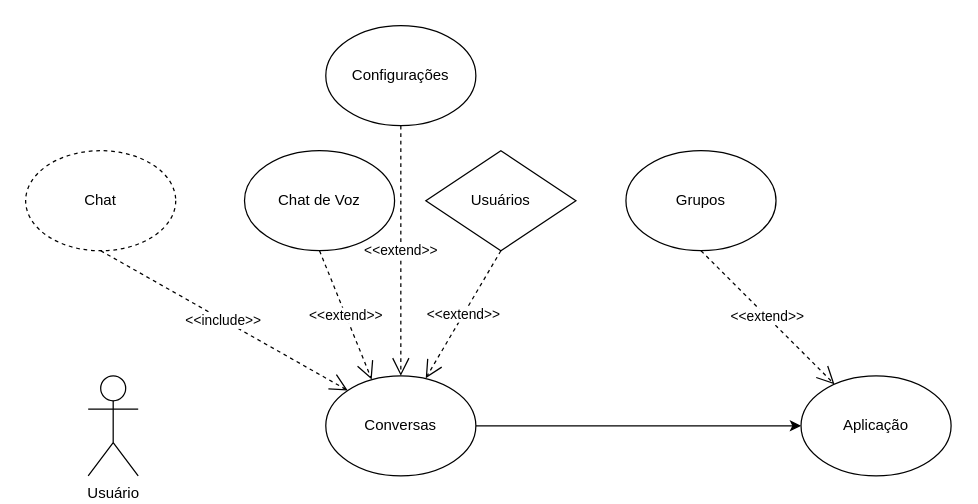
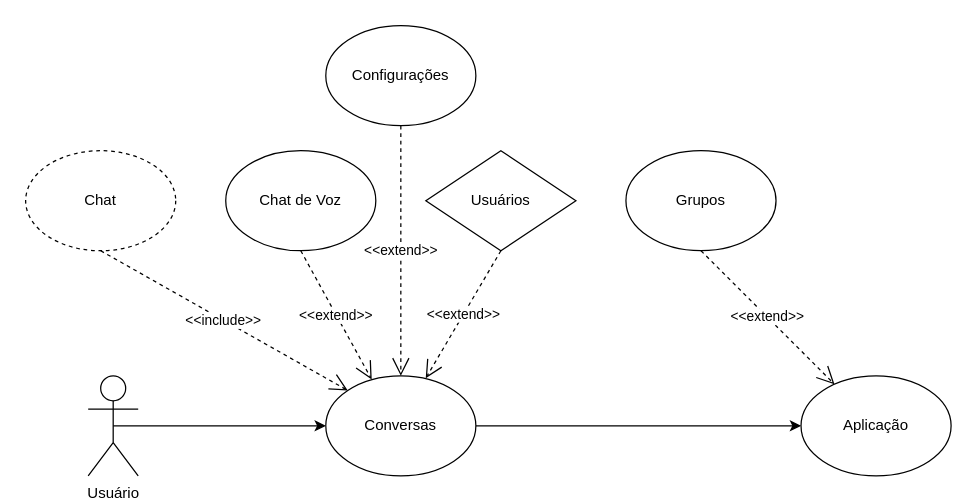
(319, 201) -> (301, 201)
none -> (216, 426)
